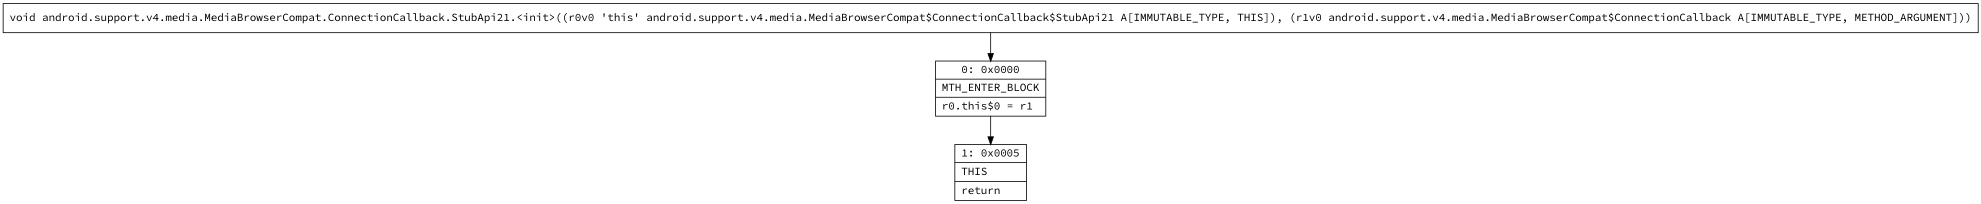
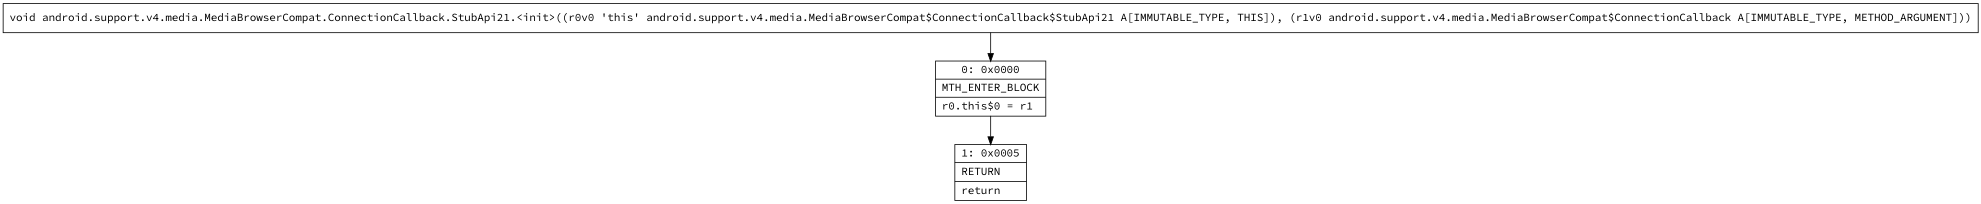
(975, 172) -> (981, 172)
